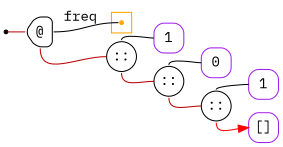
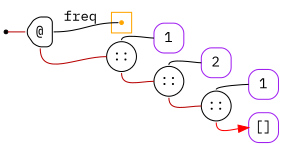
(216, 63) -> (216, 63)
